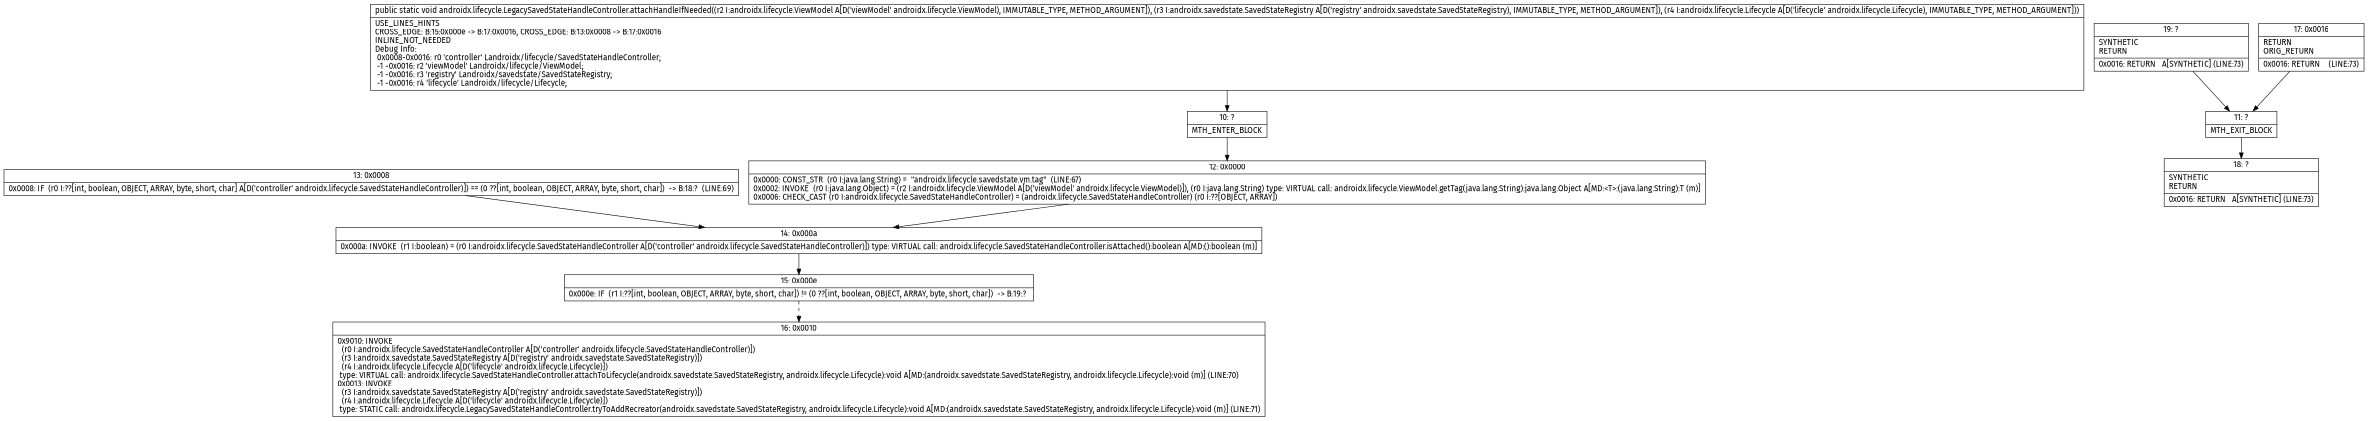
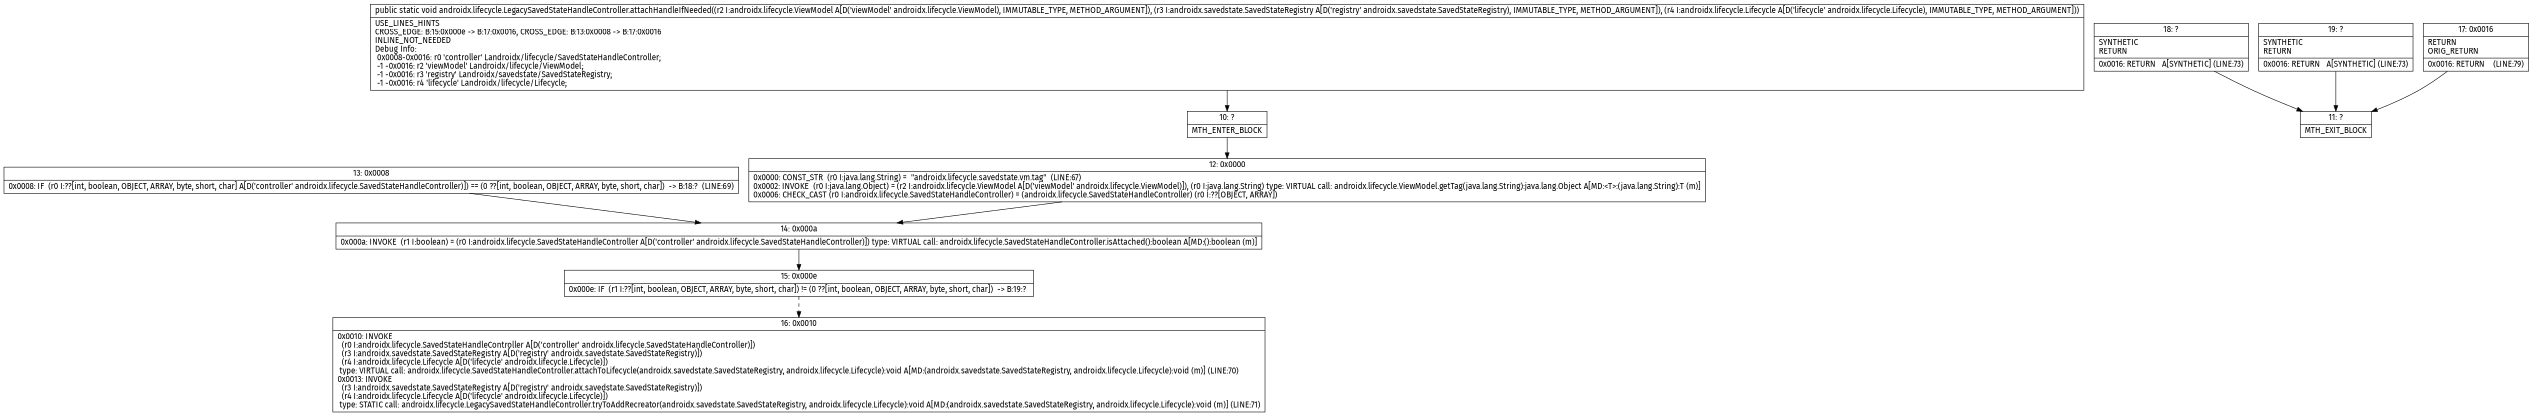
(2311, 64) -> (2476, 64)
(2241, 145) -> (2255, 91)
(367, 341) -> (367, 337)
